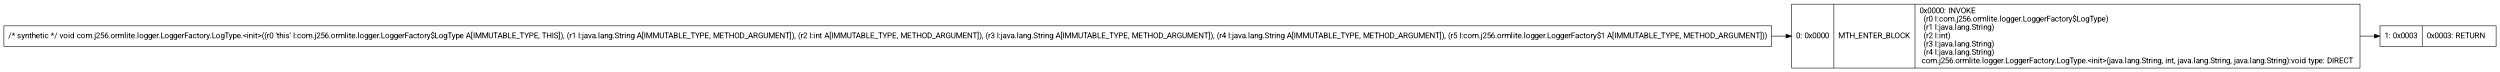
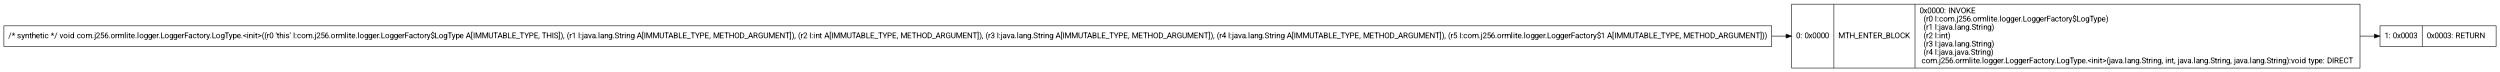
(1957, 52) -> (1956, 52)
